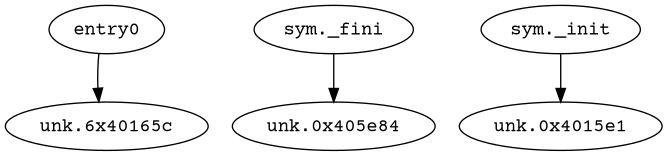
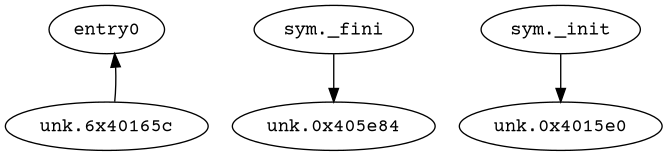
(98, 71) -> (116, 84)
(561, 126) -> (561, 126)
